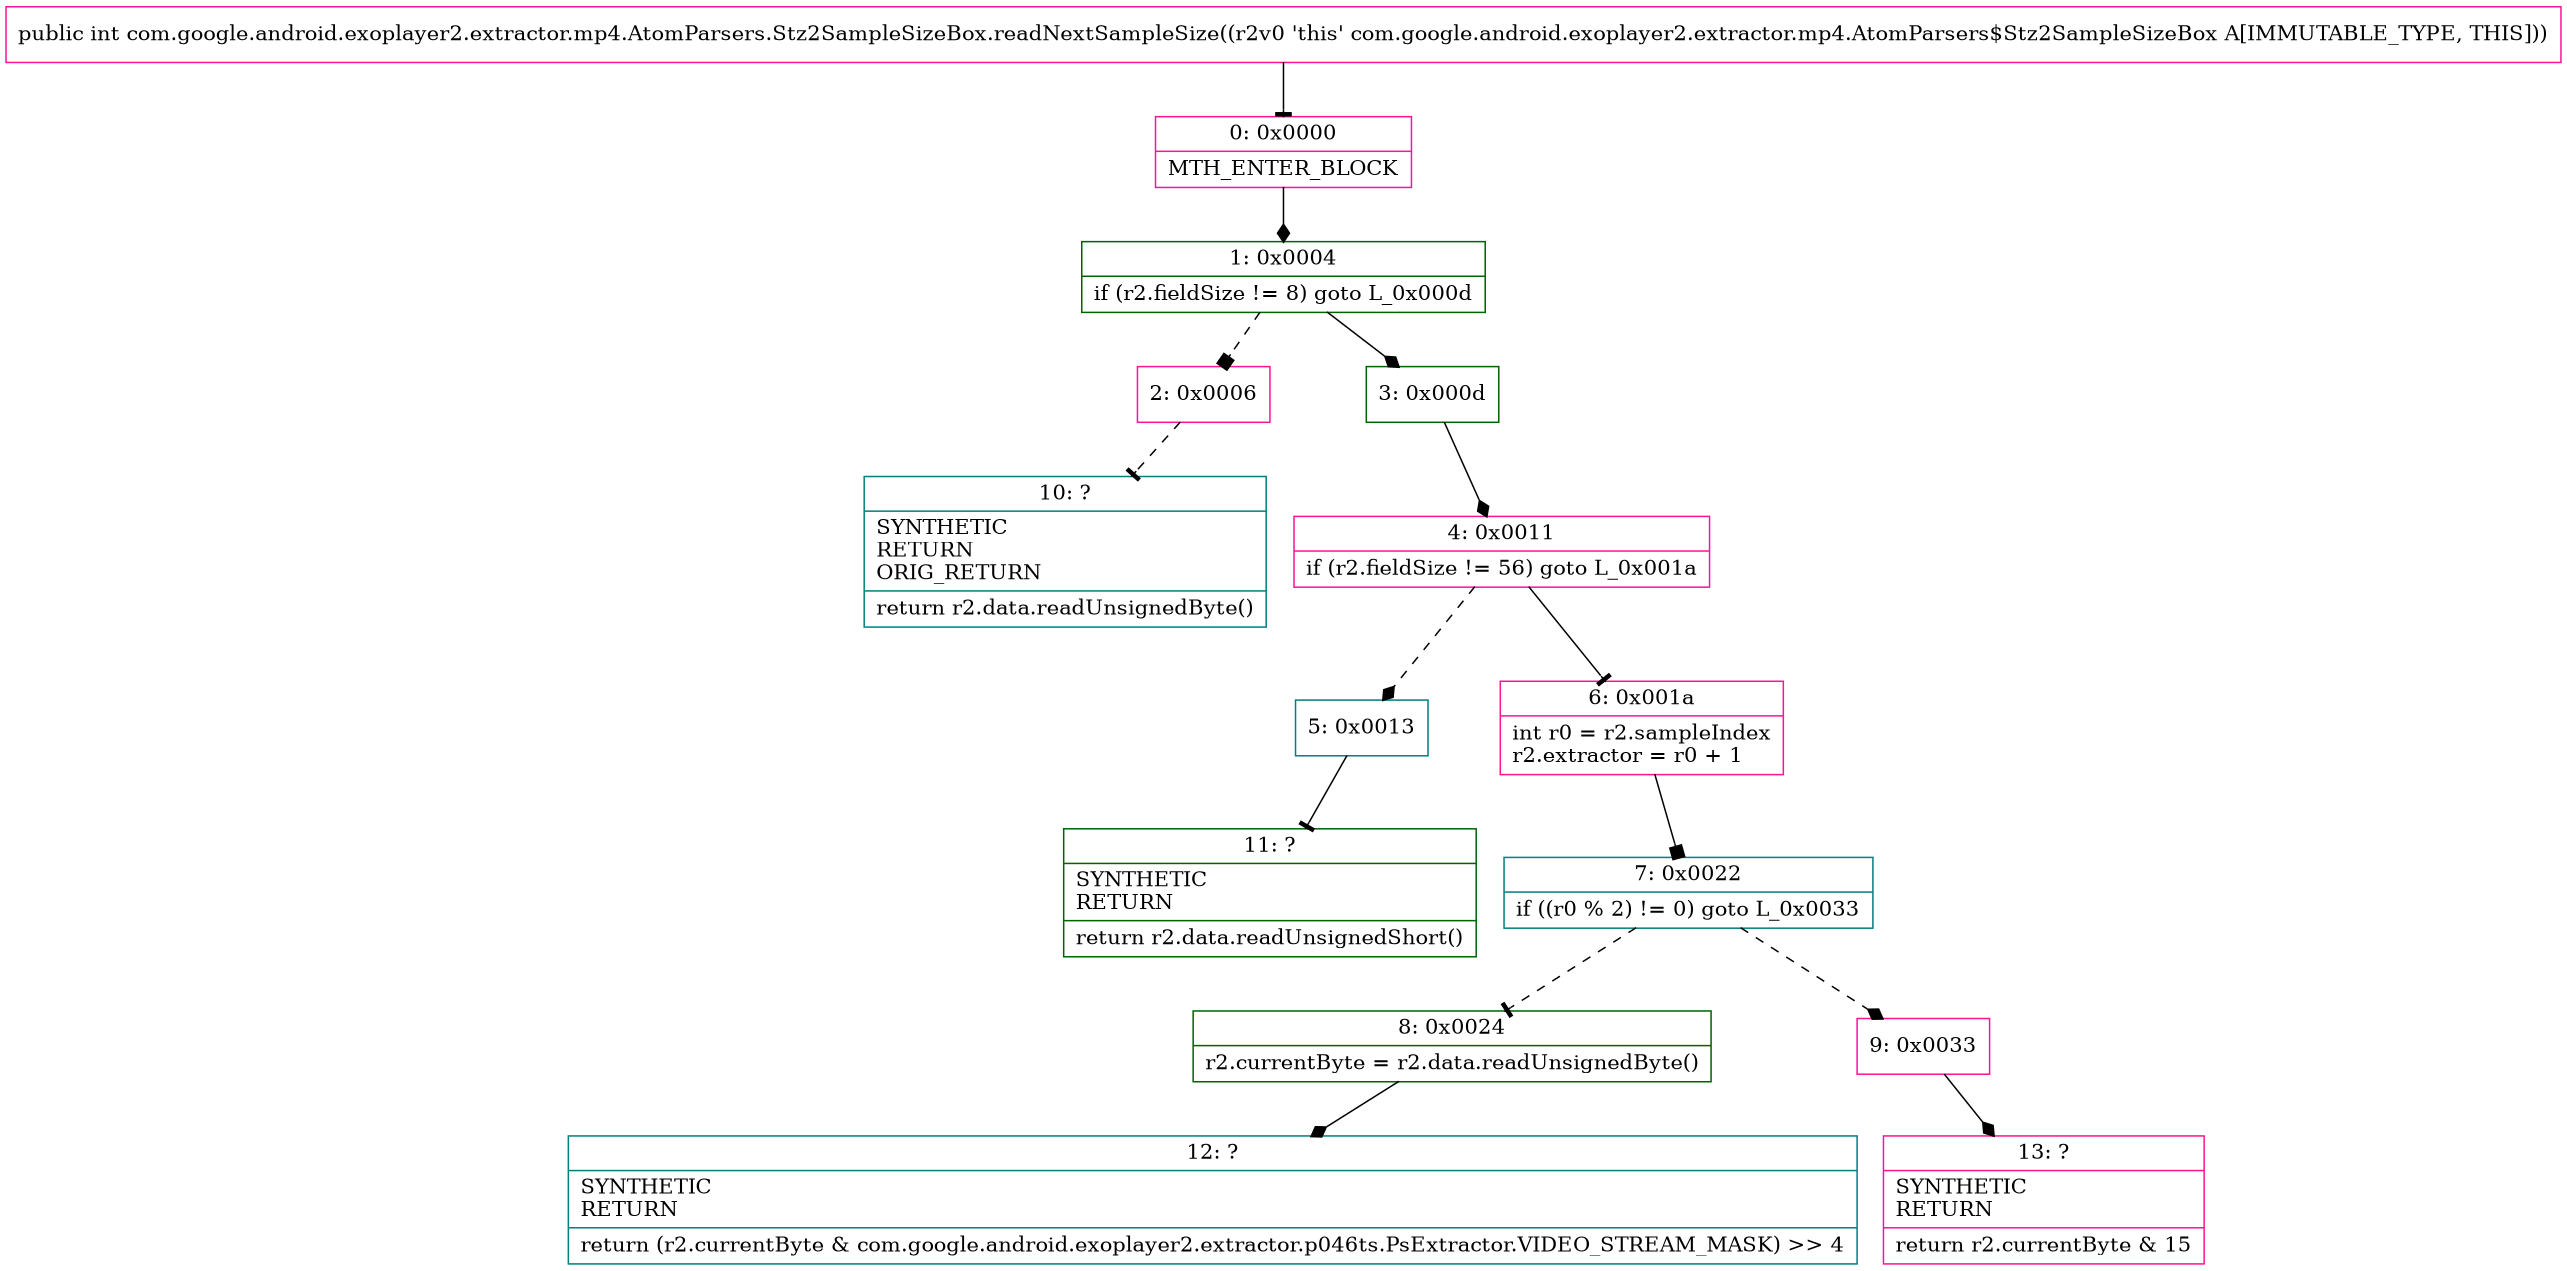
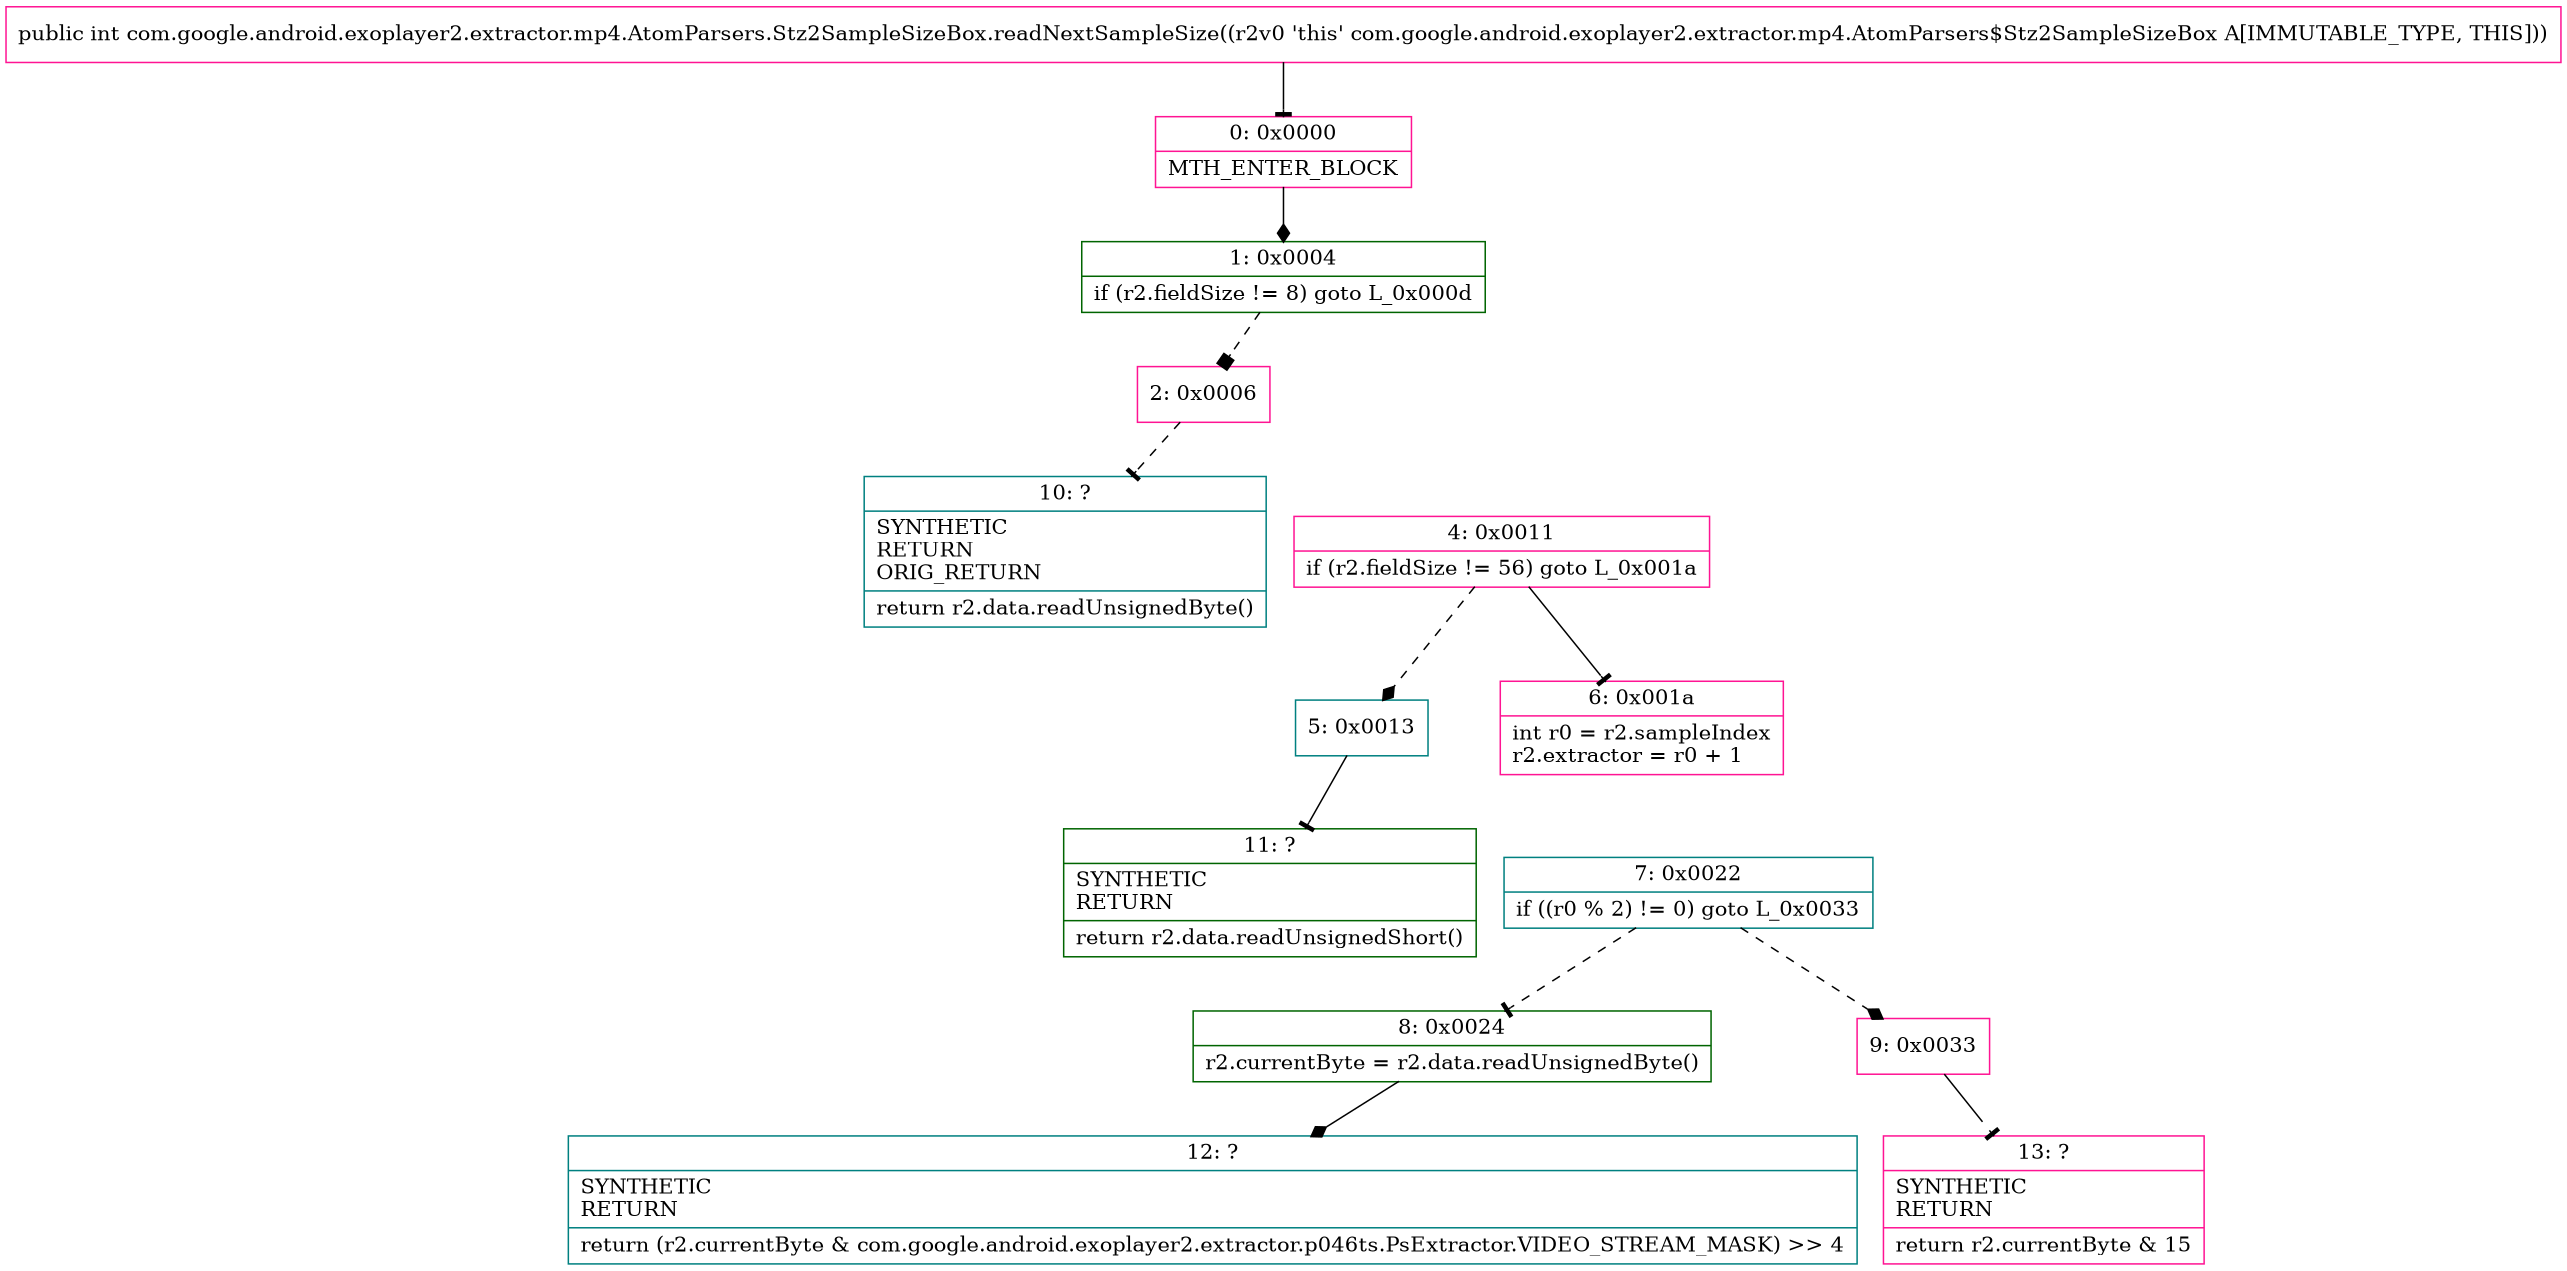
(1433, 394) -> none
(1665, 809) -> none
(1963, 1098) -> (1963, 1098)
